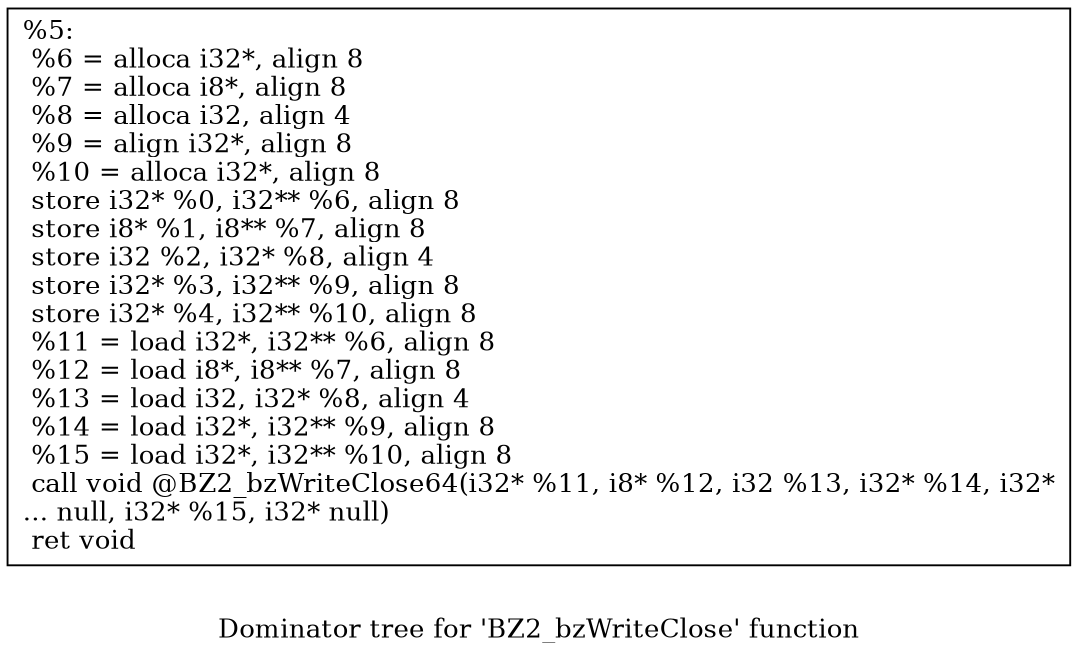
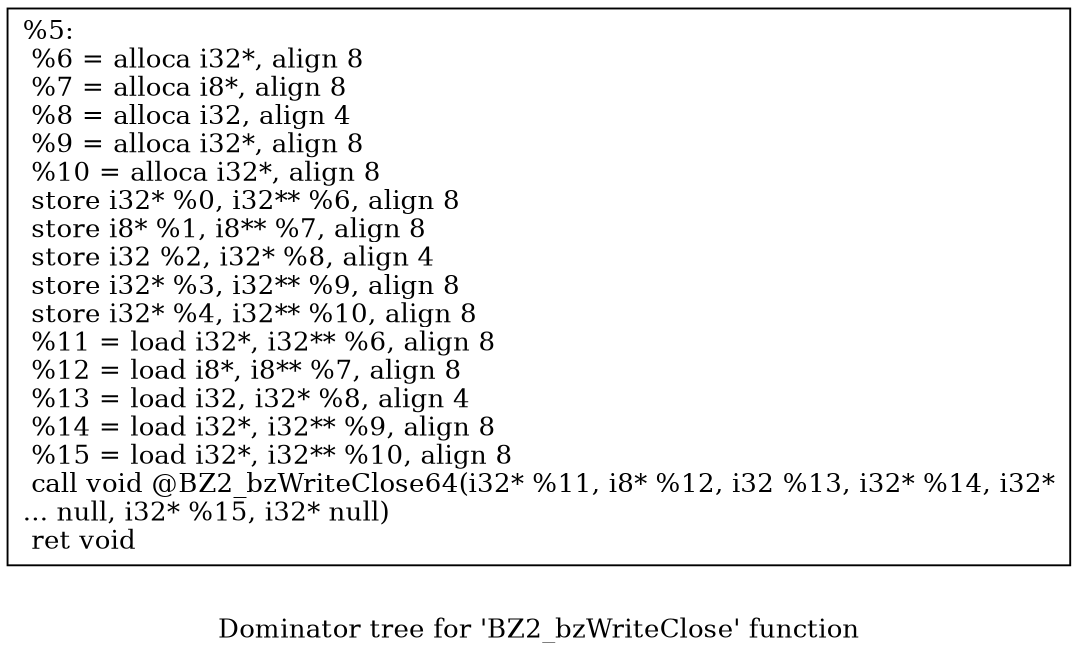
(188, 144) -> (193, 144)
